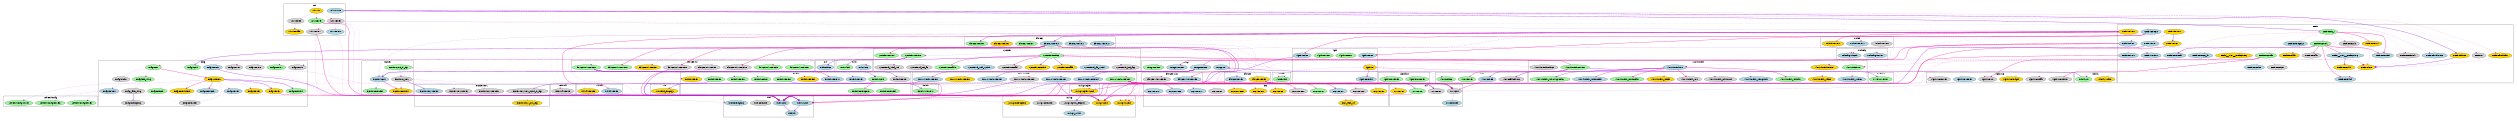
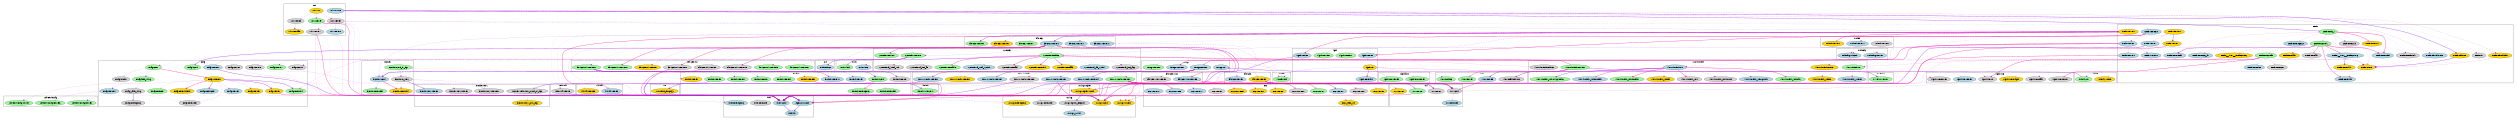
(572, 60) -> (601, 60)
(2095, 74) -> (2095, 74)
(527, 91) -> (527, 91)
(802, 103) -> (802, 103)
